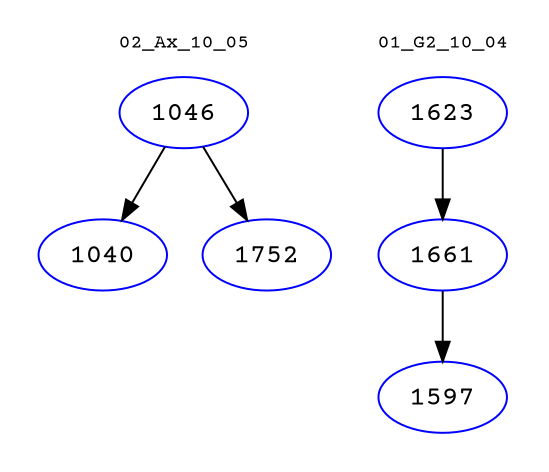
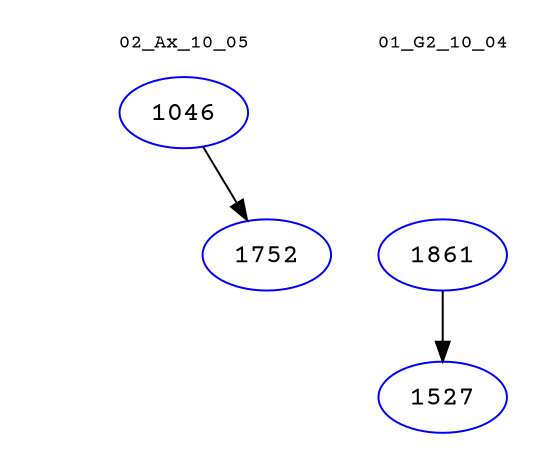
(443, 113) -> none
(103, 255) -> none
(443, 255) -> (443, 255)
(443, 397) -> (443, 397)
